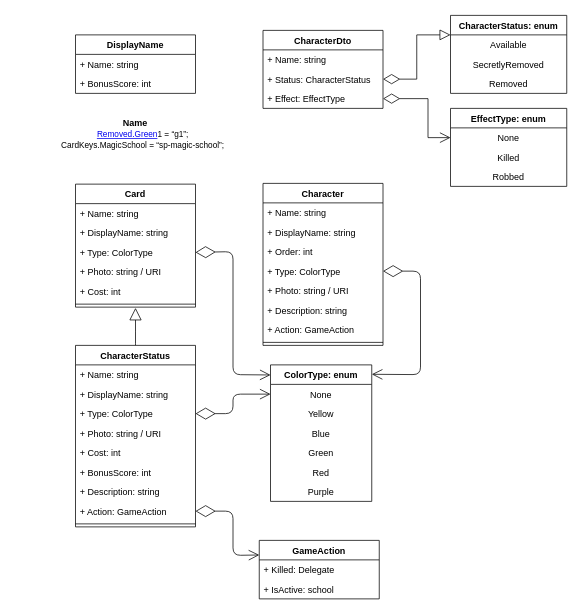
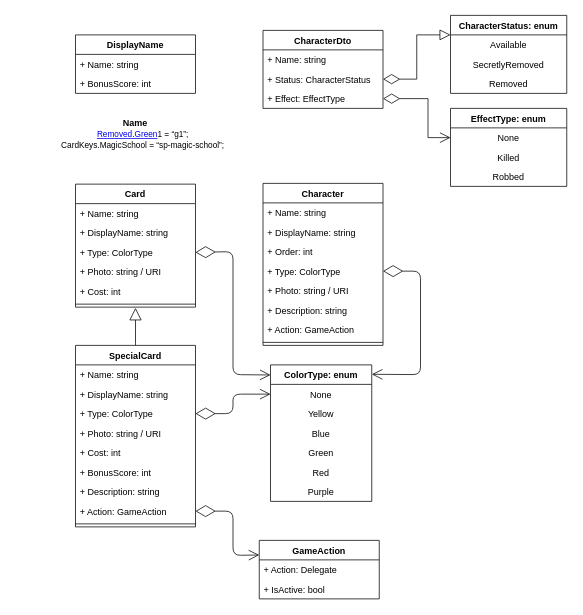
(135, 356) -> (135, 356)
(300, 570) -> (303, 570)
(303, 590) -> (298, 590)
